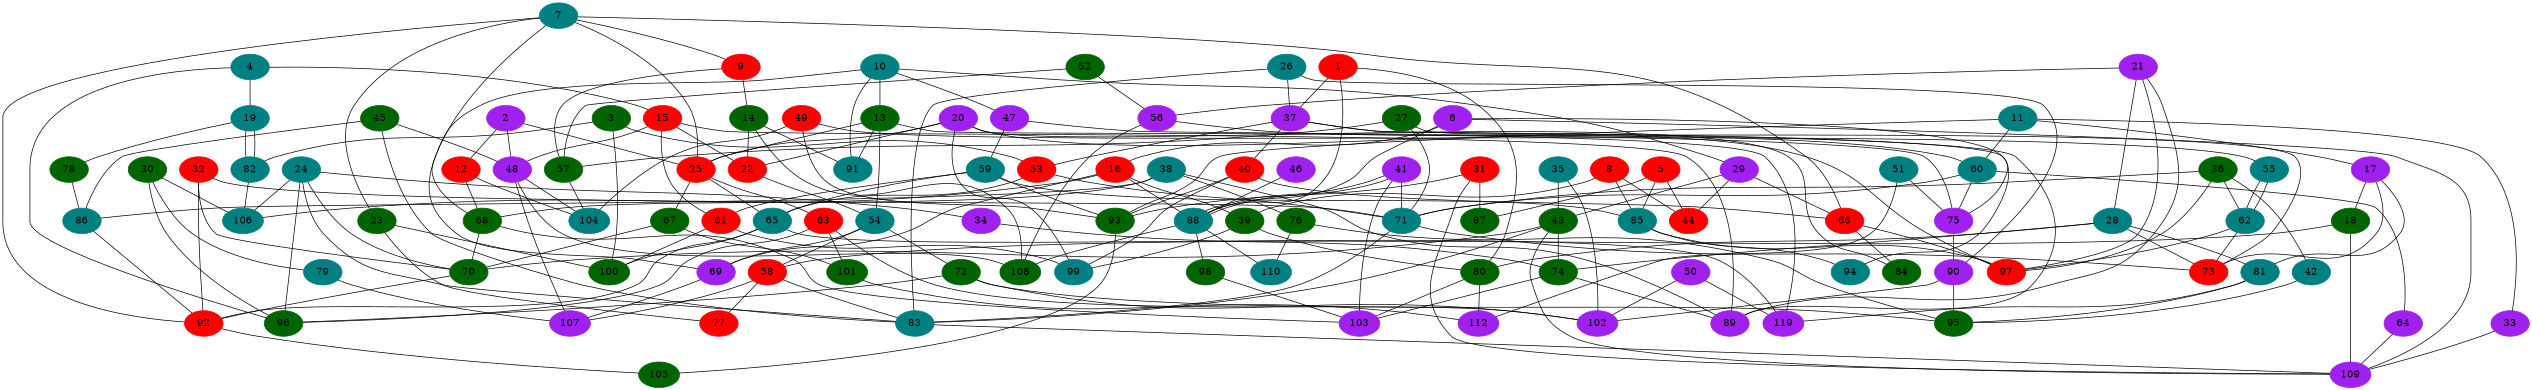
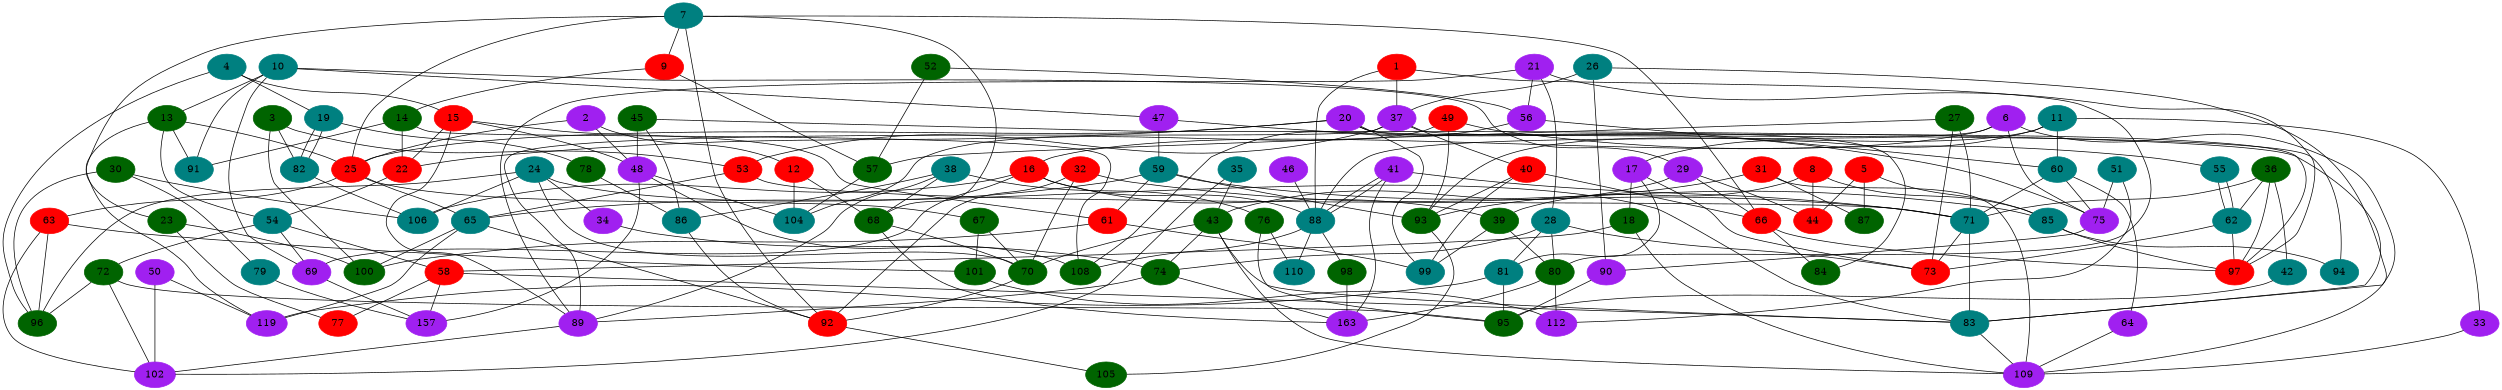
(1762, 304) -> (367, 349)
(570, 323) -> (426, 323)
(1359, 323) -> (1347, 323)
